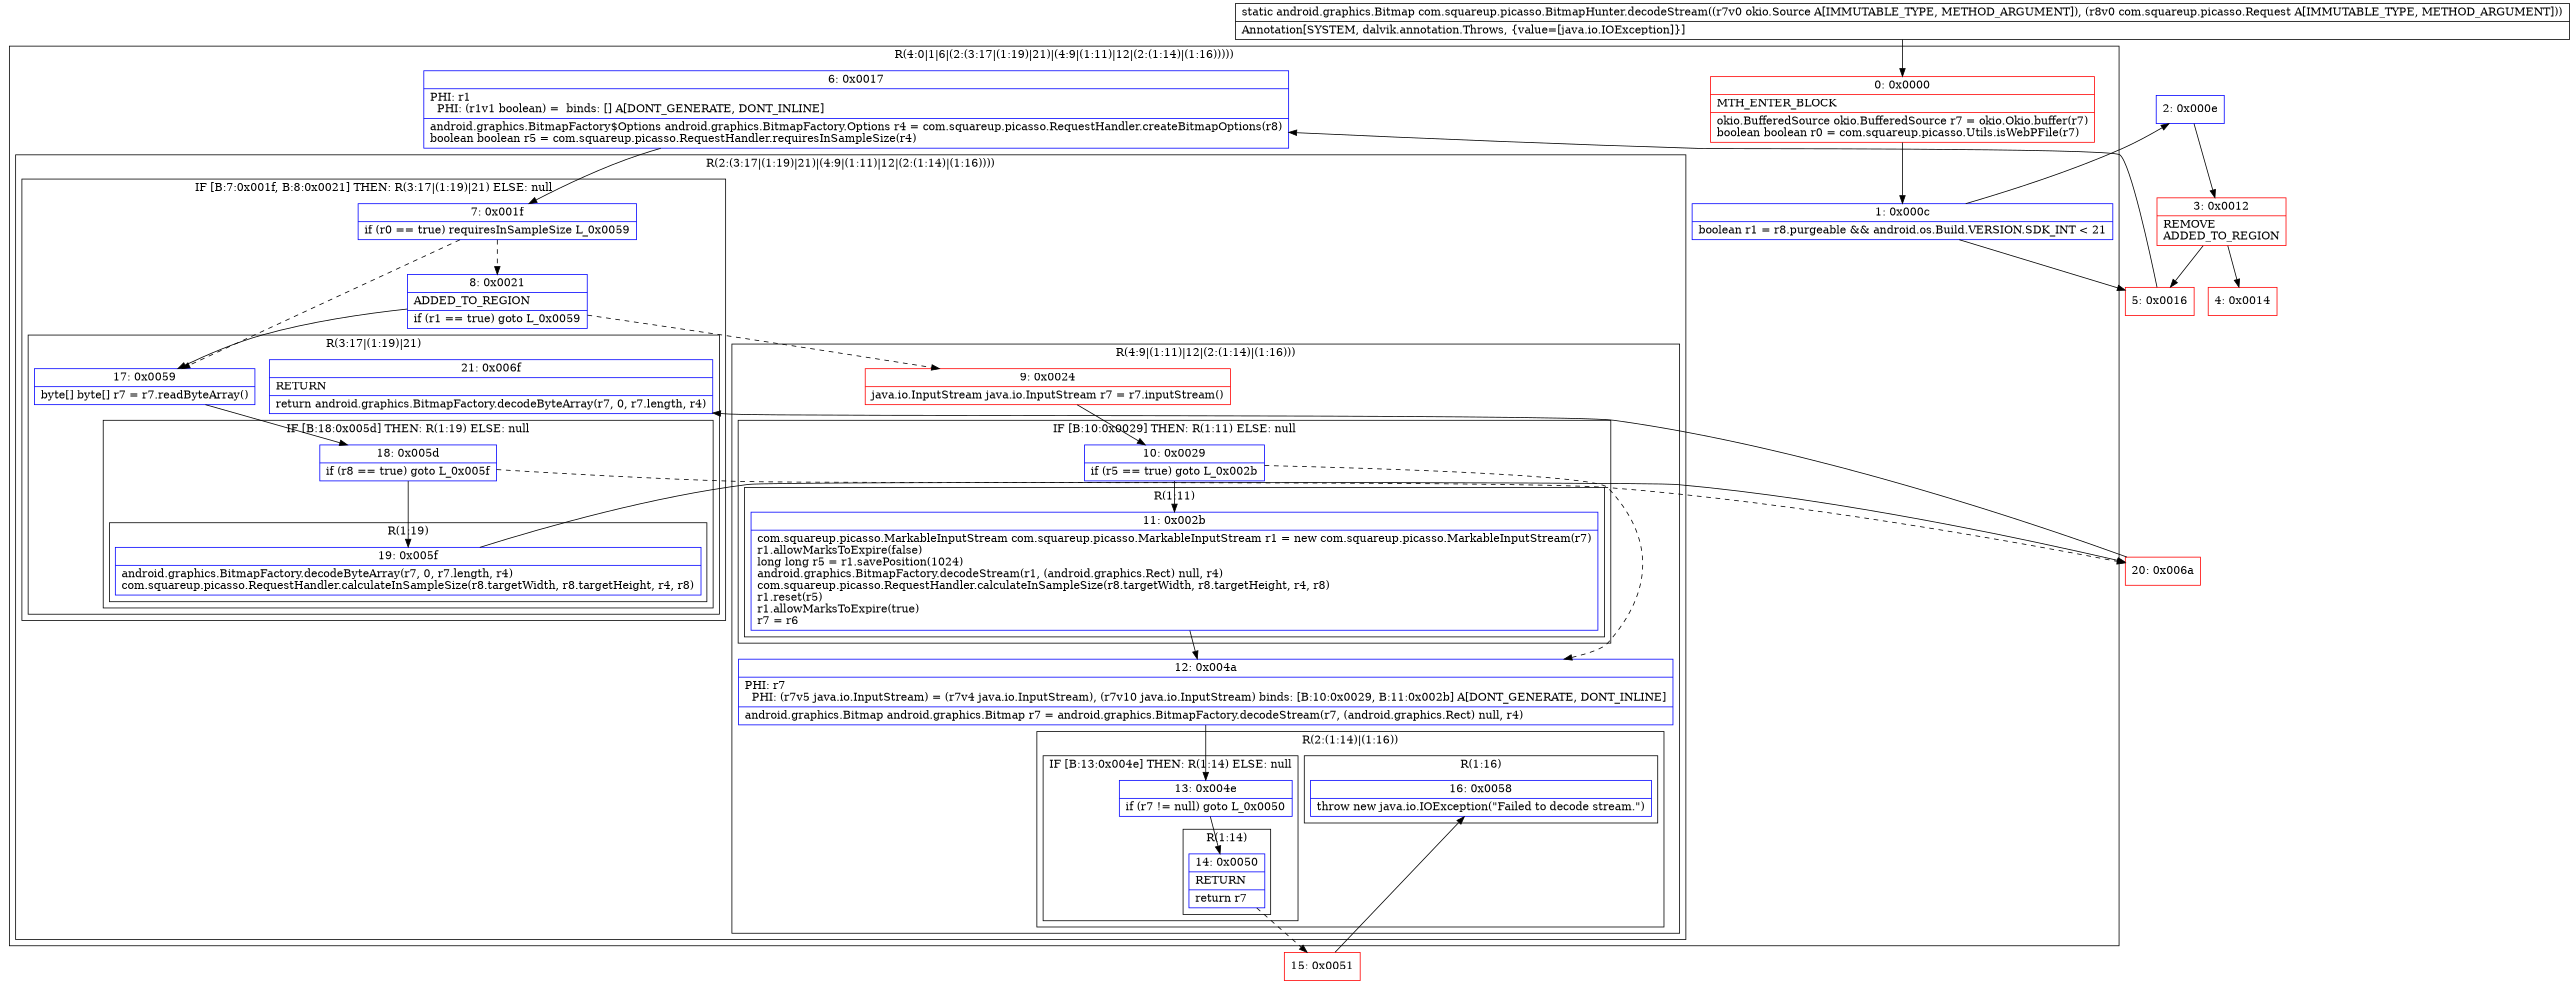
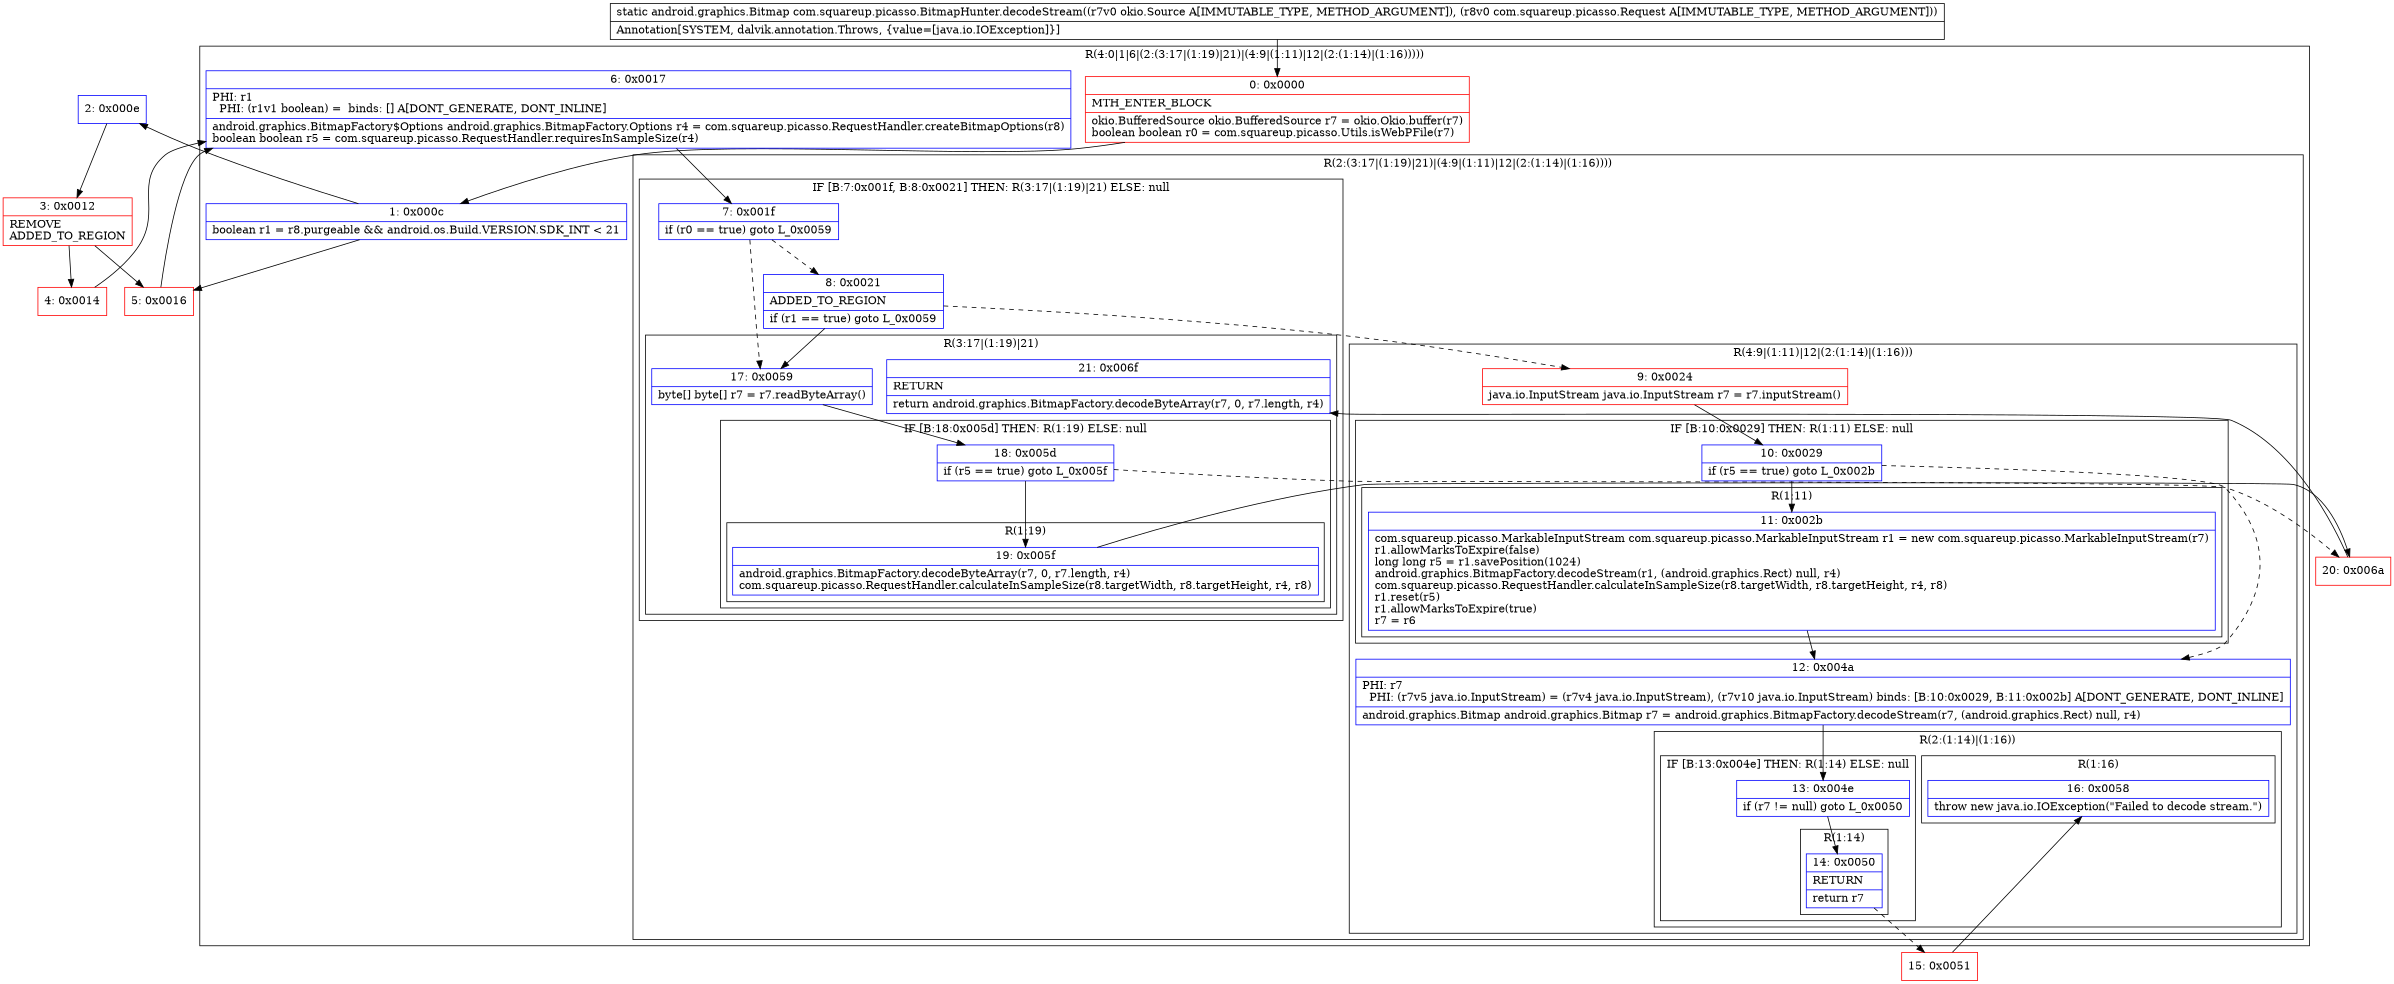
none -> (149, 212)
(497, 230) -> (749, 230)
(408, 472) -> (1026, 472)
